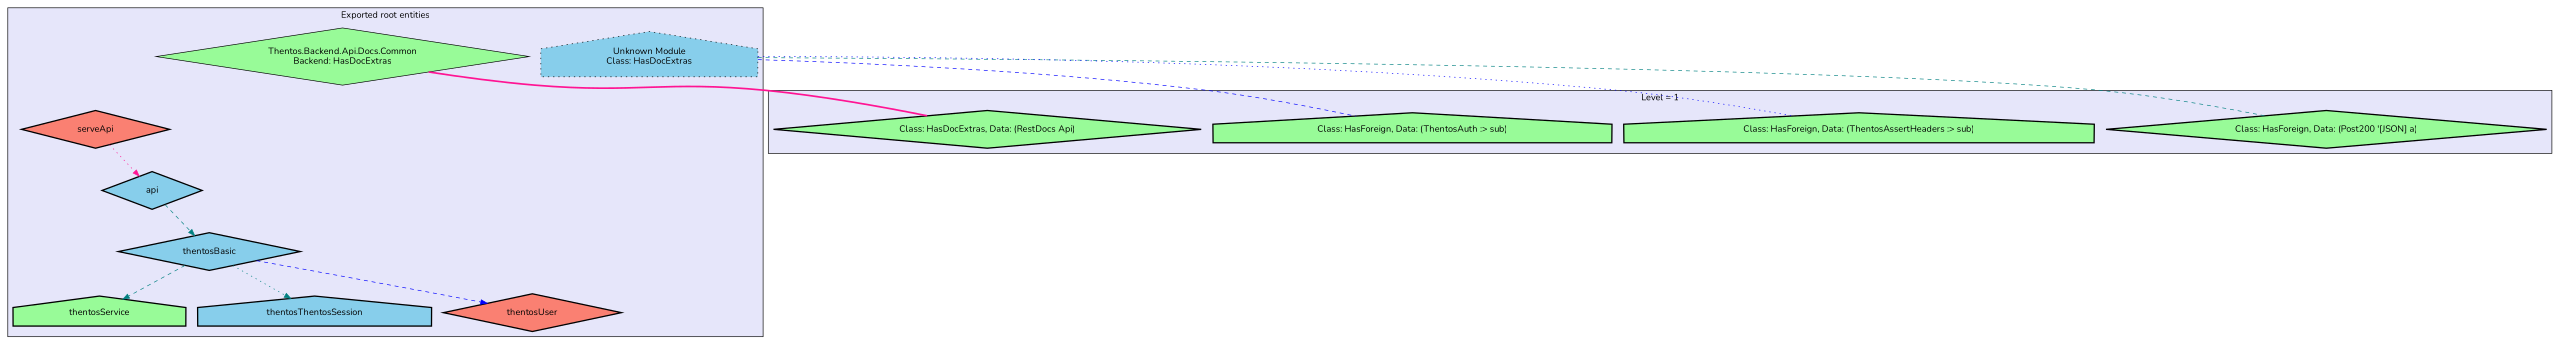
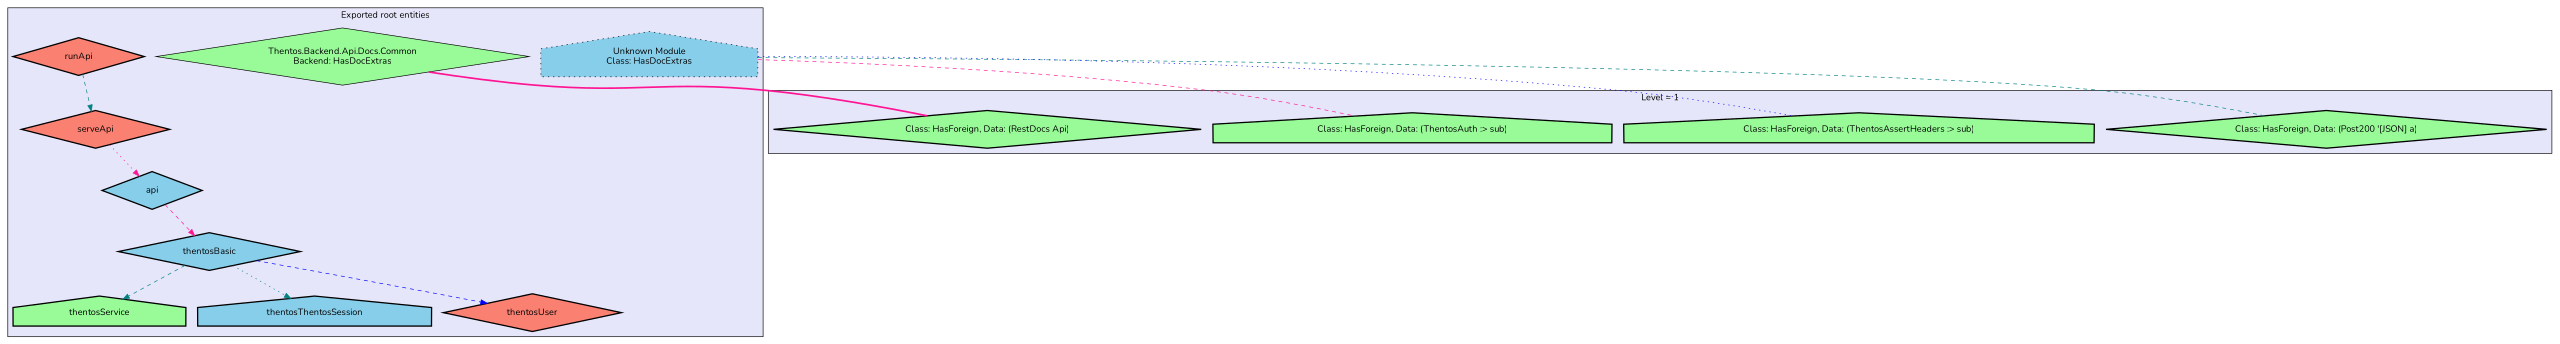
none -> (79, 57)
(1058, 76) -> (1058, 76)
(987, 129) -> (987, 129)
(178, 218) -> (178, 218)
